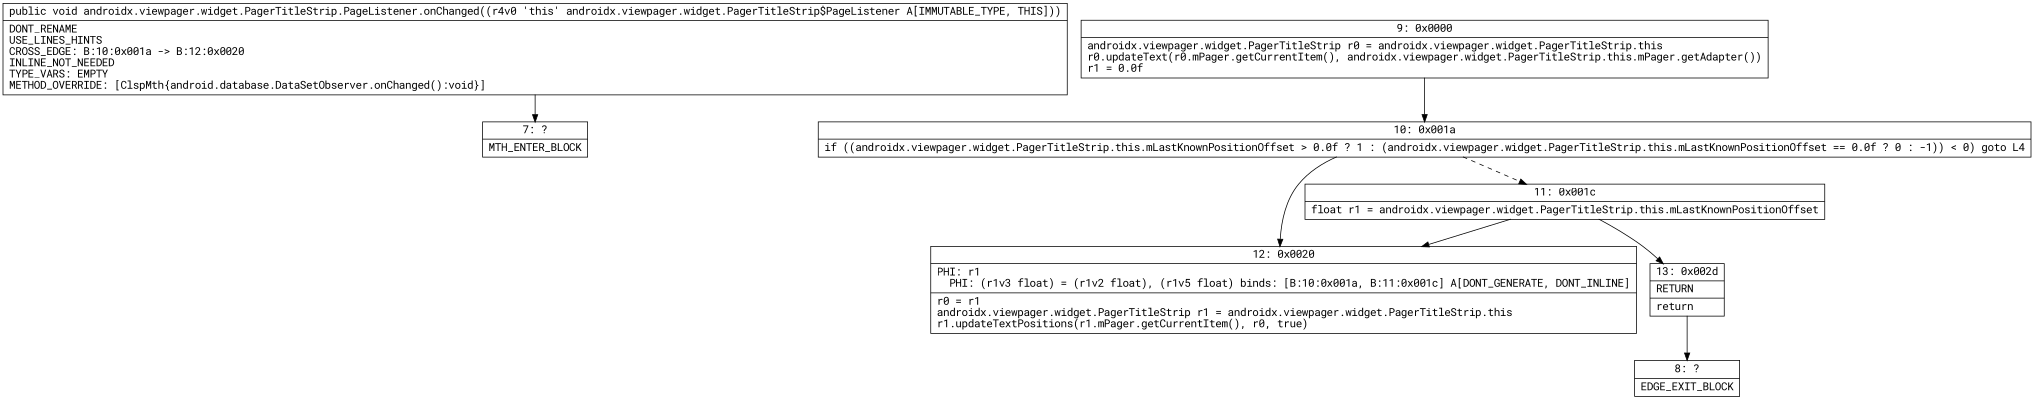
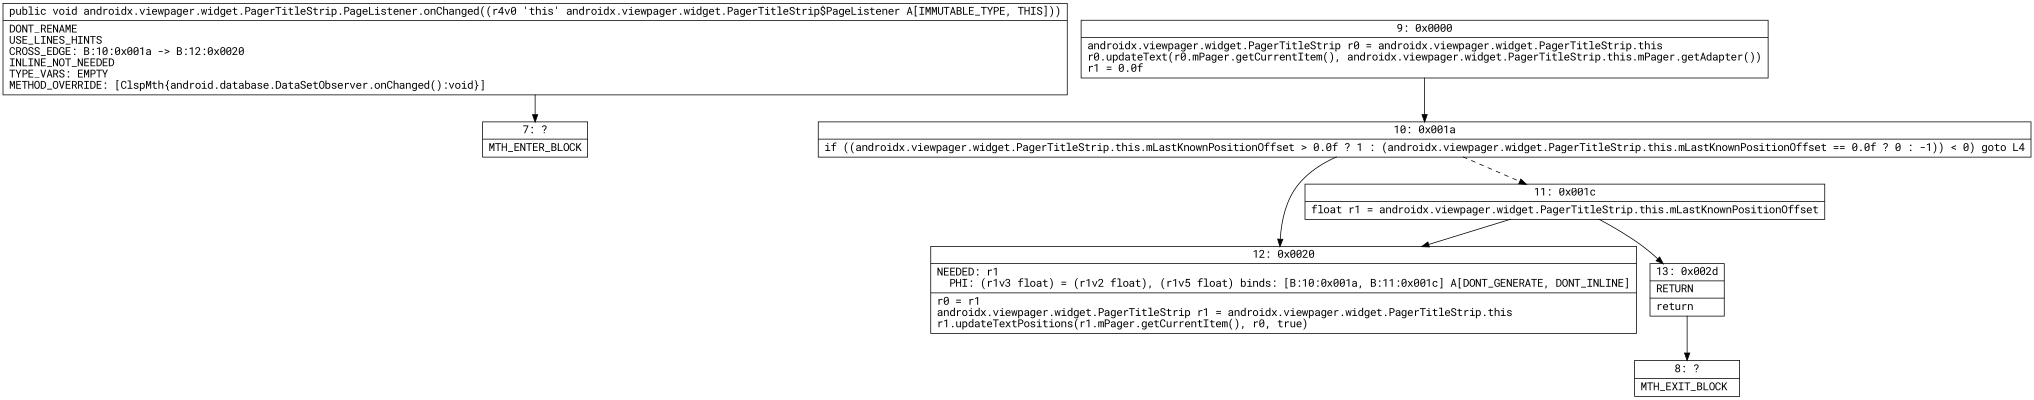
(962, 272) -> (971, 272)
(1687, 387) -> (1684, 387)
